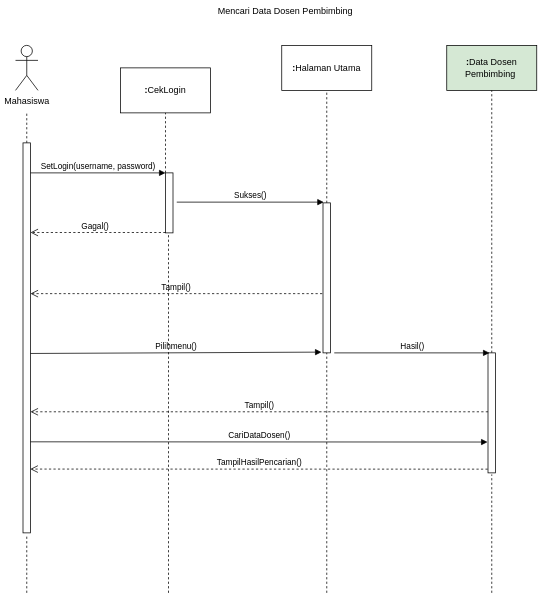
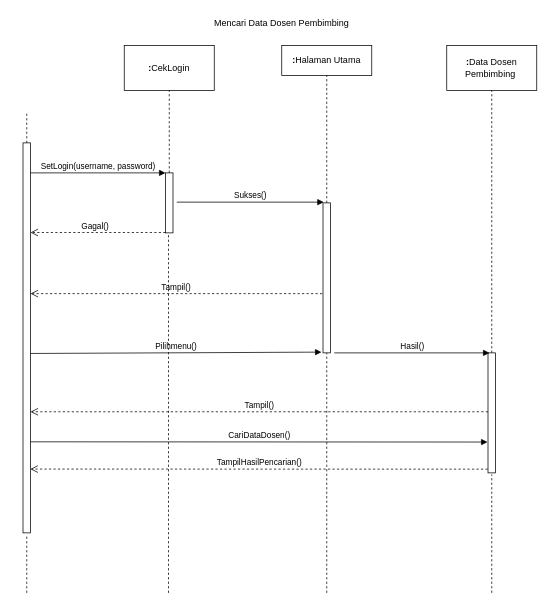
(285, 12) -> (282, 23)
(27, 68) -> none
(327, 68) -> (327, 60)
(492, 68) -> (492, 68)
(165, 90) -> (169, 68)
